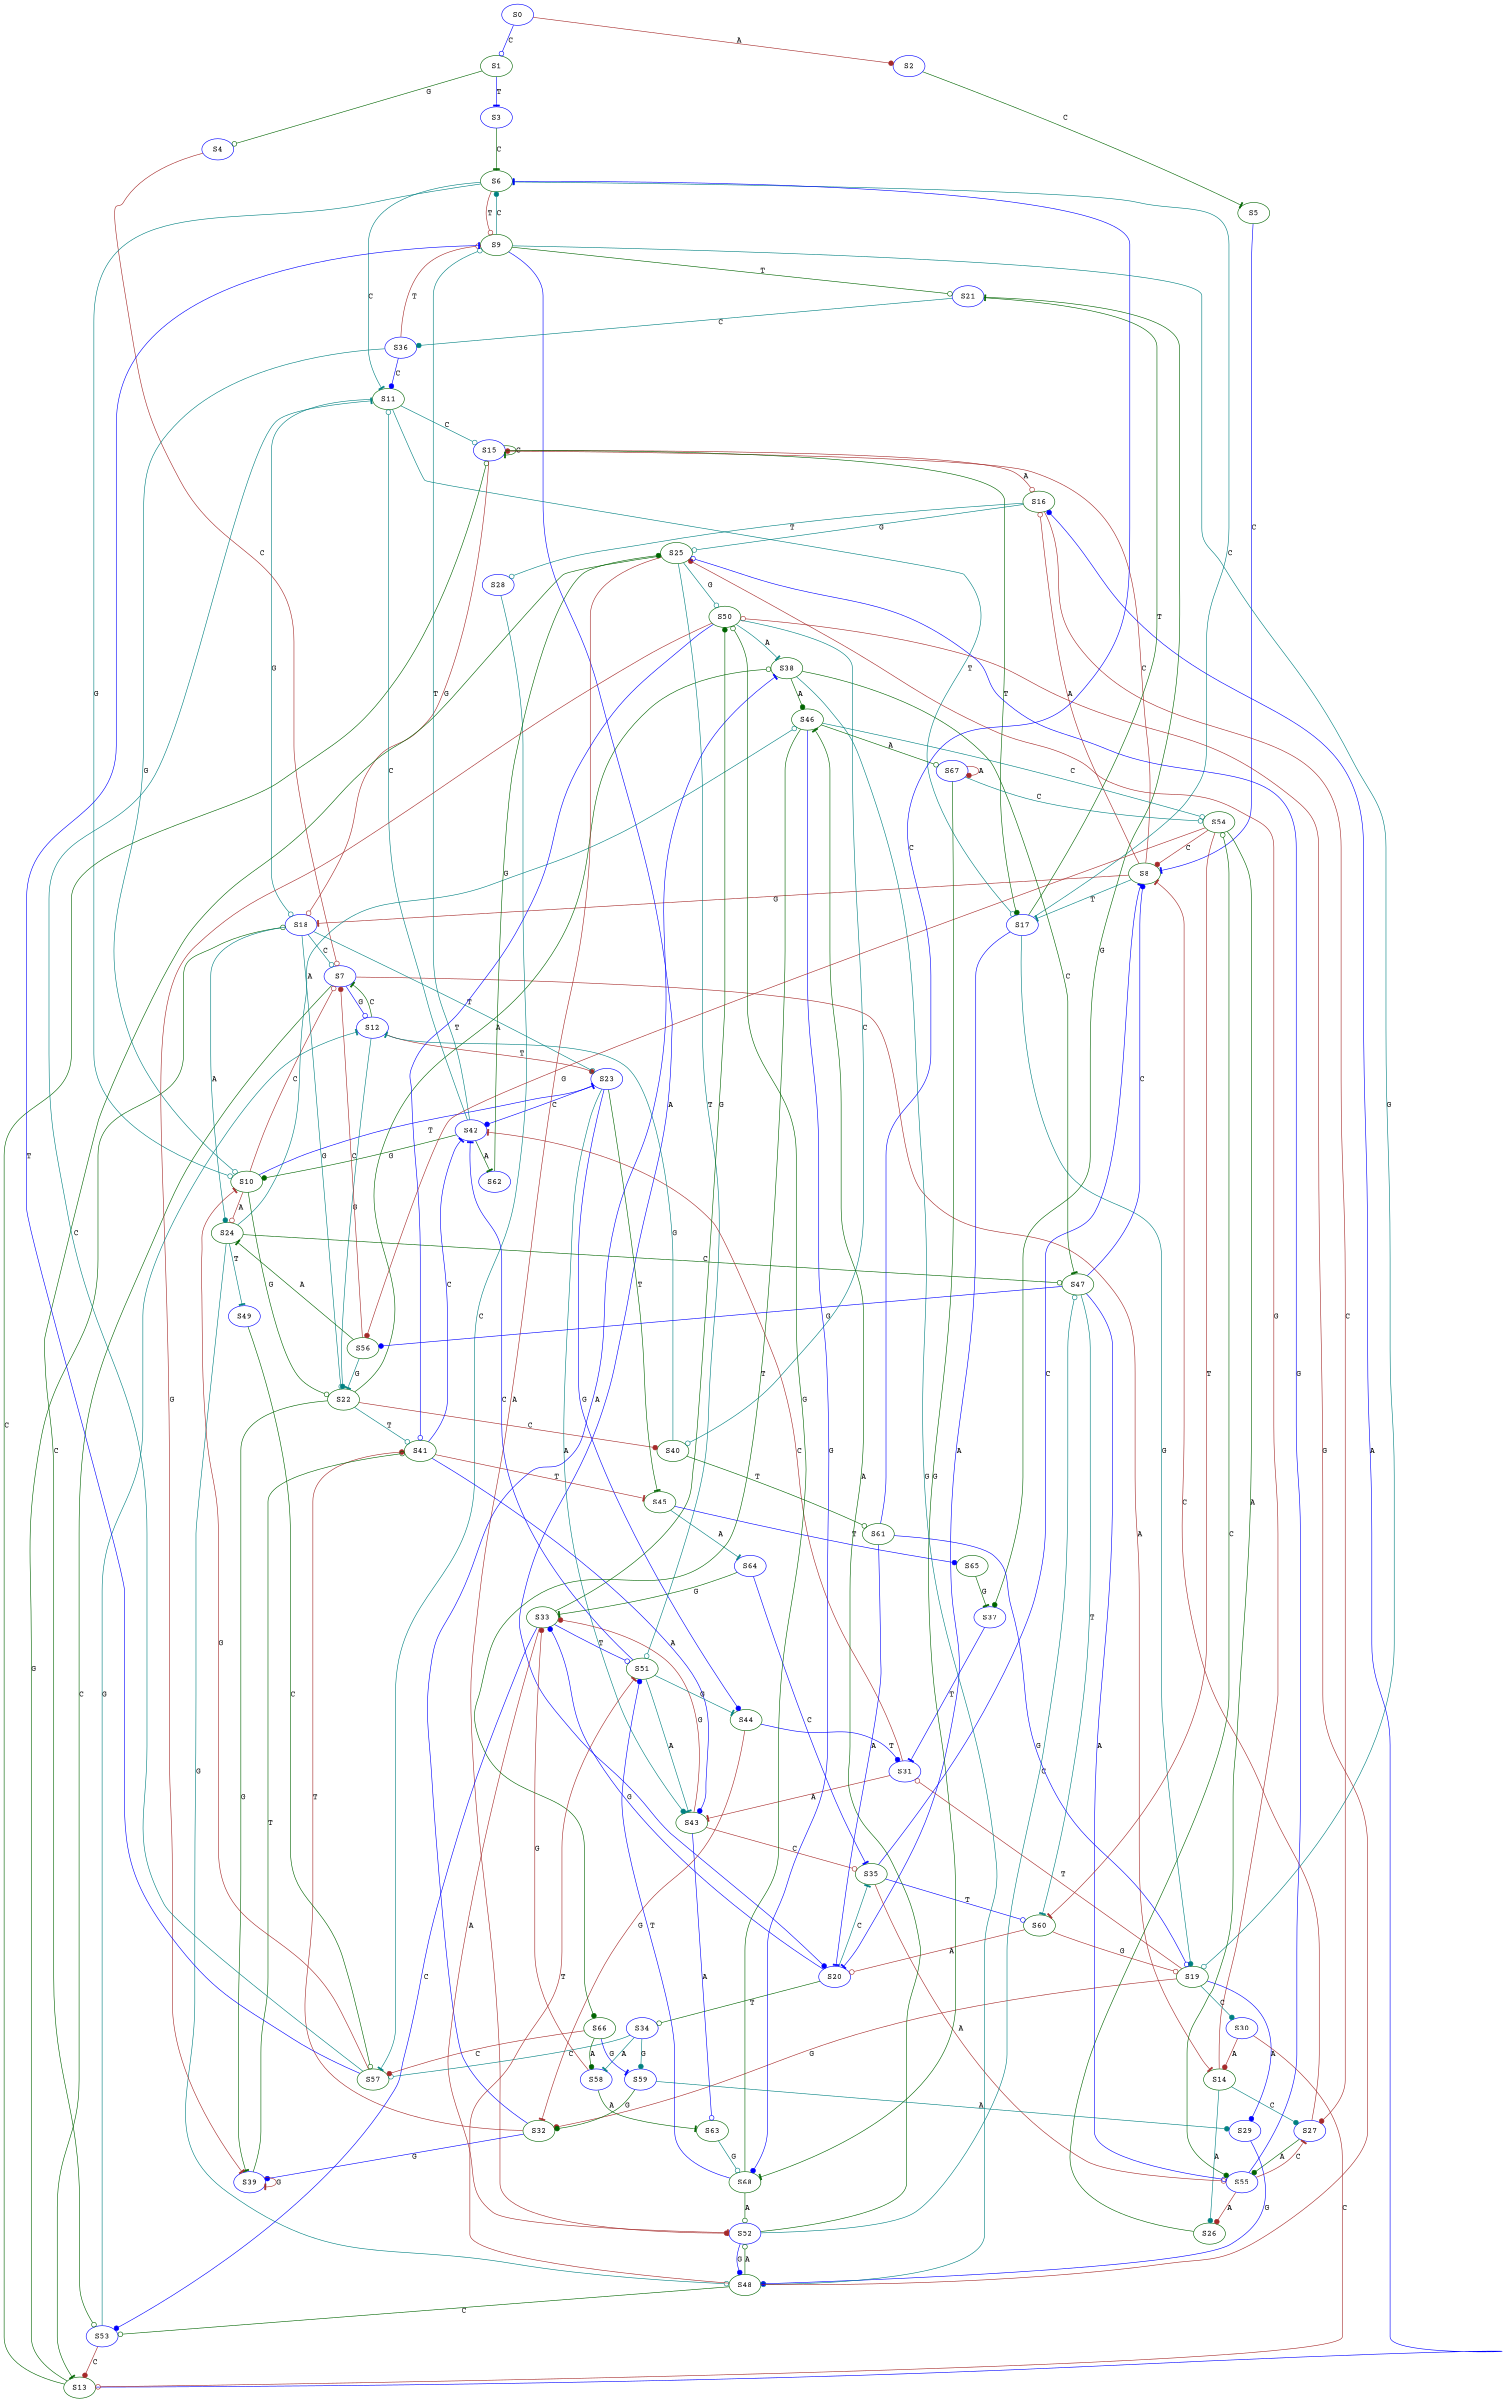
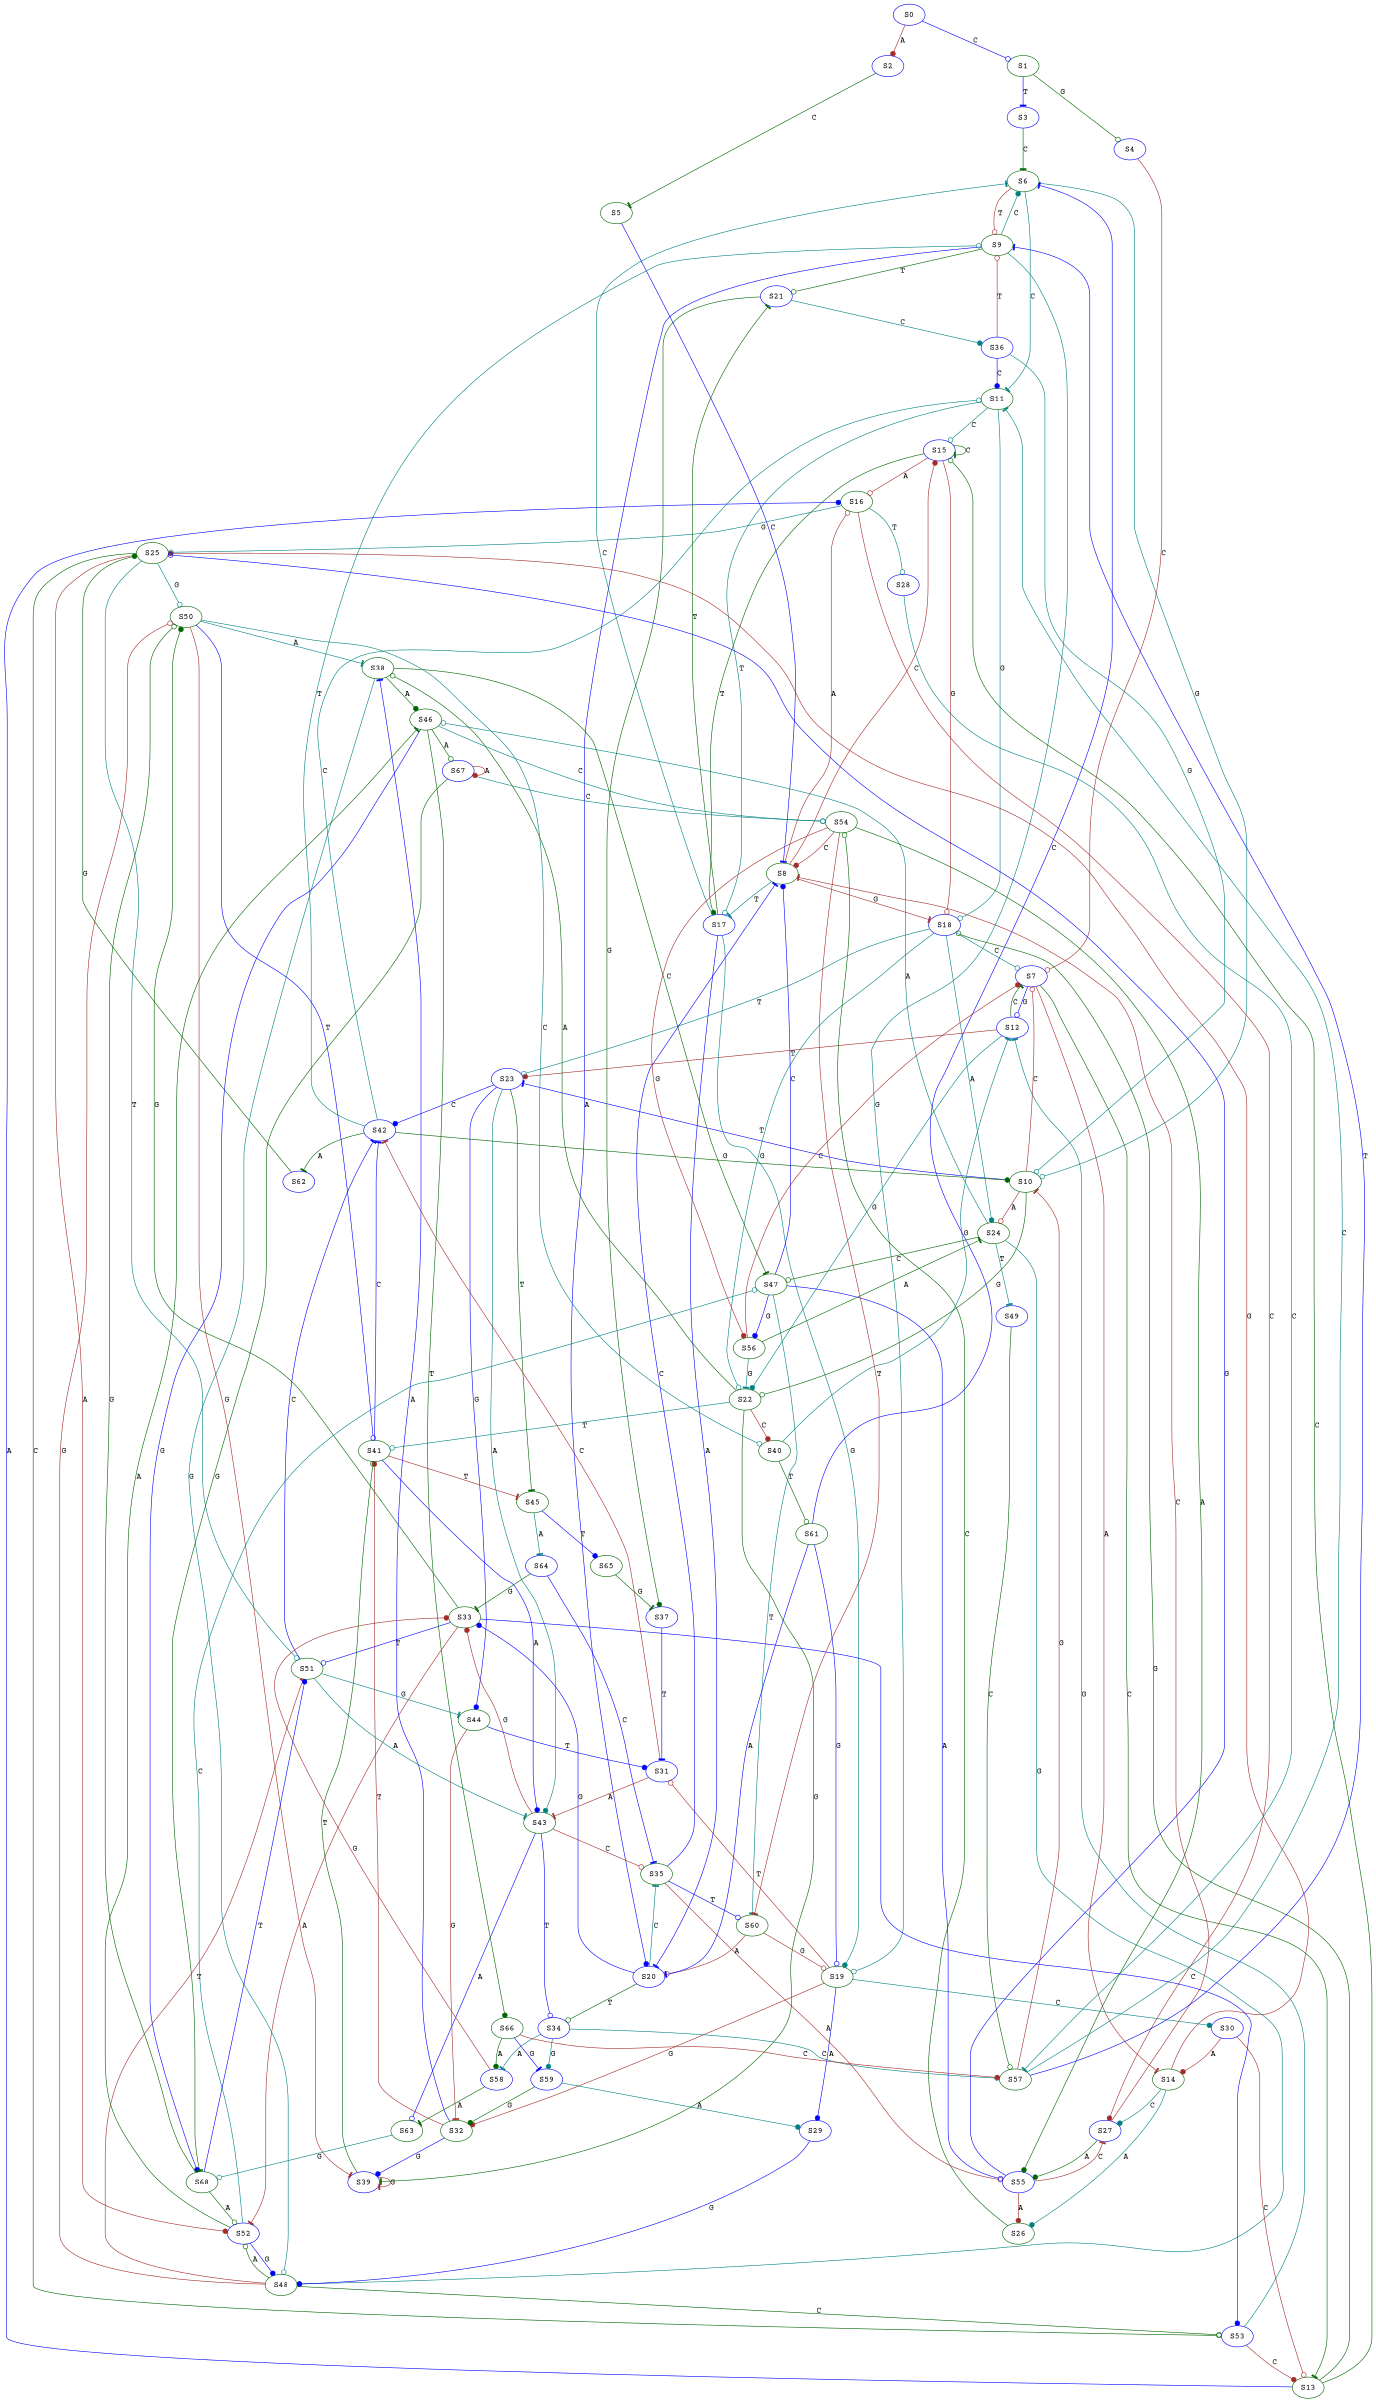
none -> (544, 1923)
